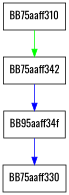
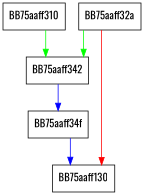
none -> (110, 16)
(34, 124) -> (58, 124)
(34, 178) -> (84, 178)
